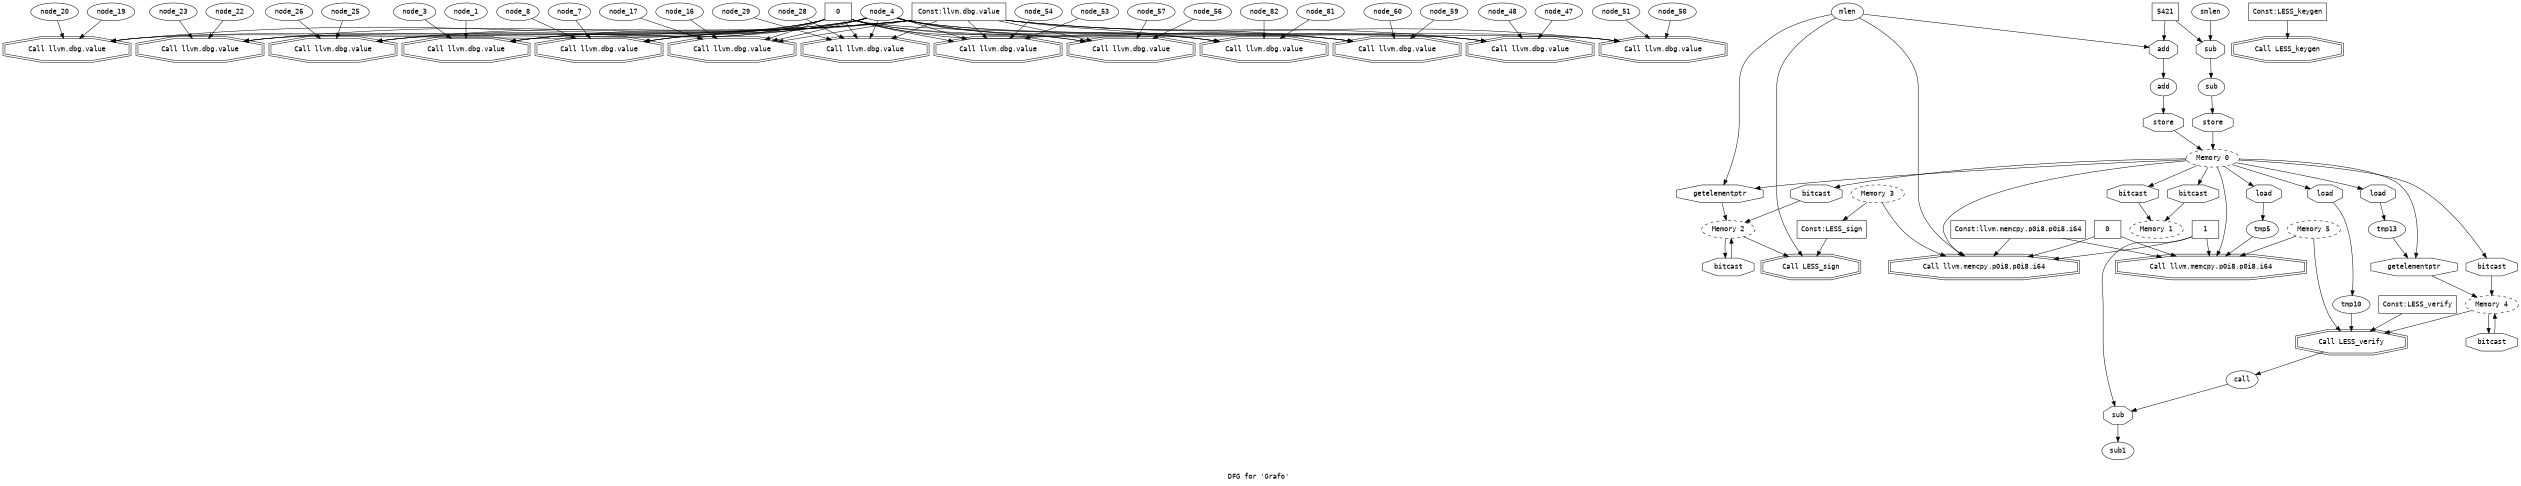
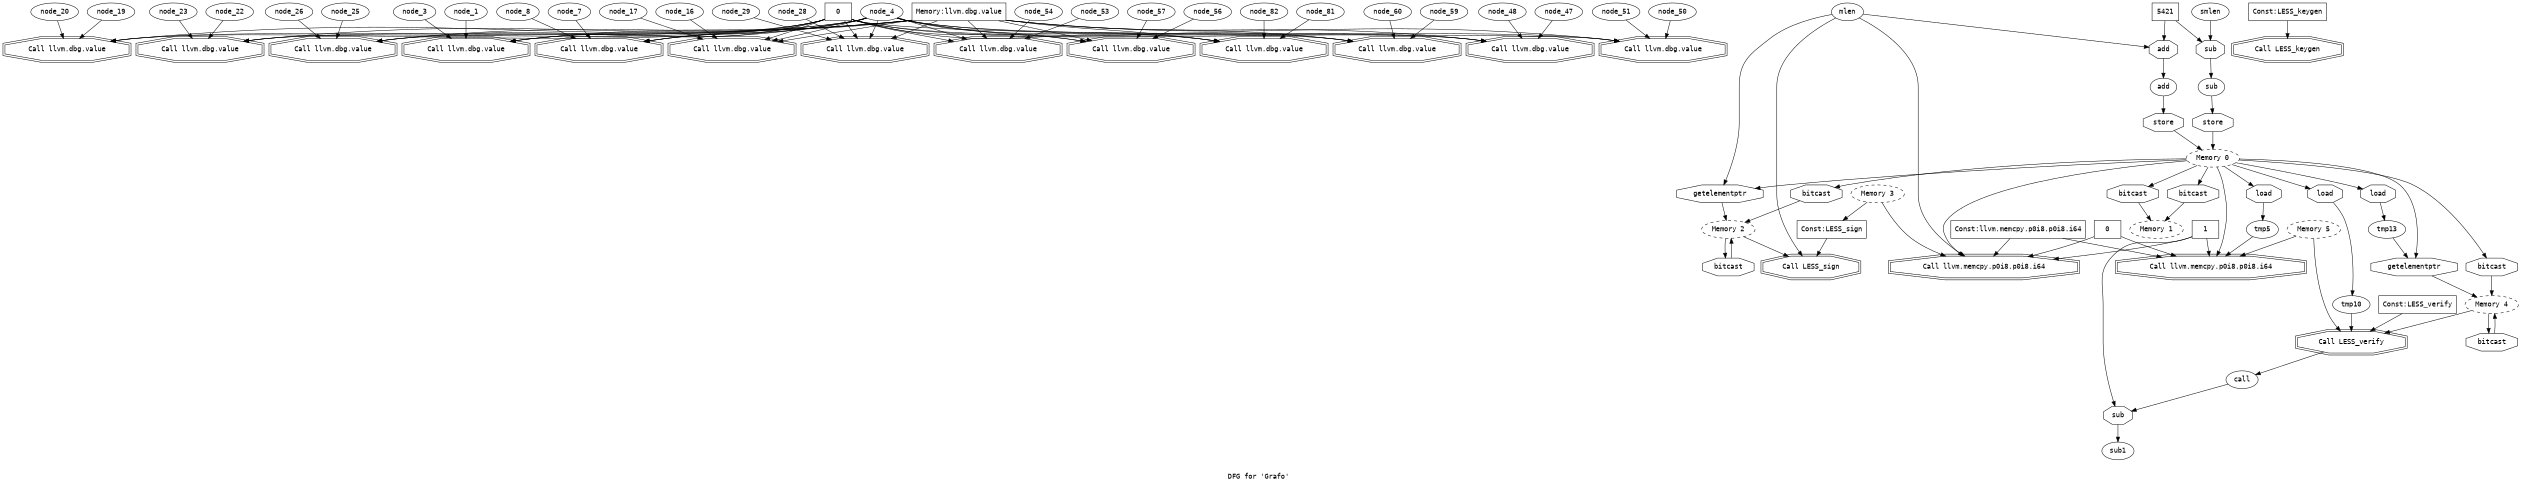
(959, 12) -> (959, 12)
